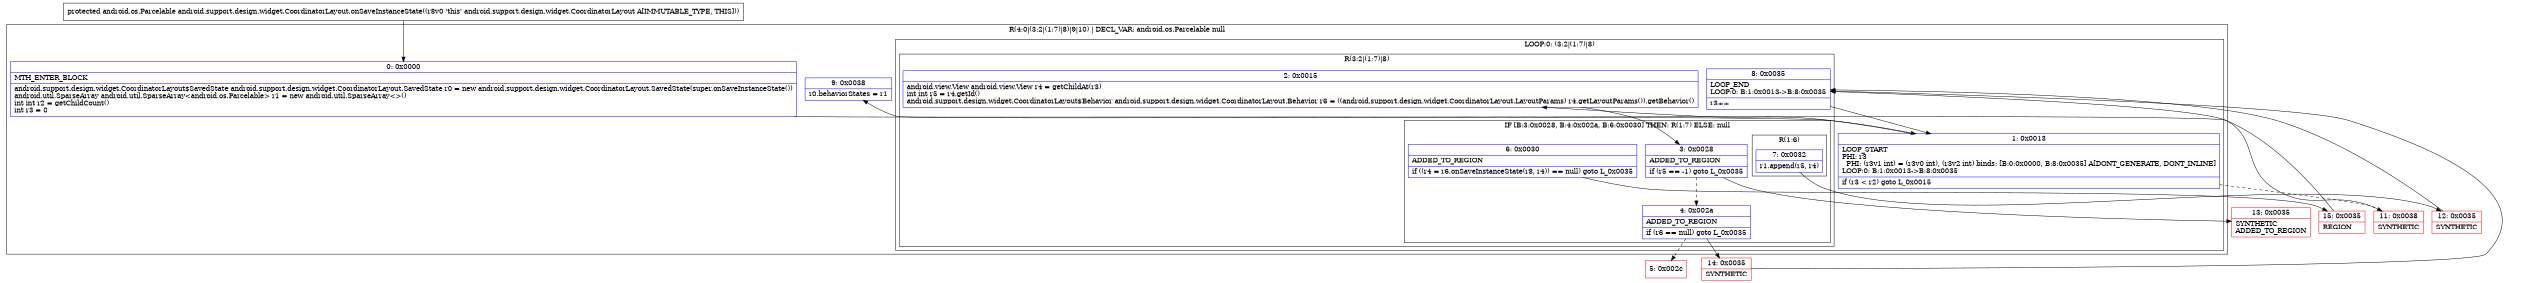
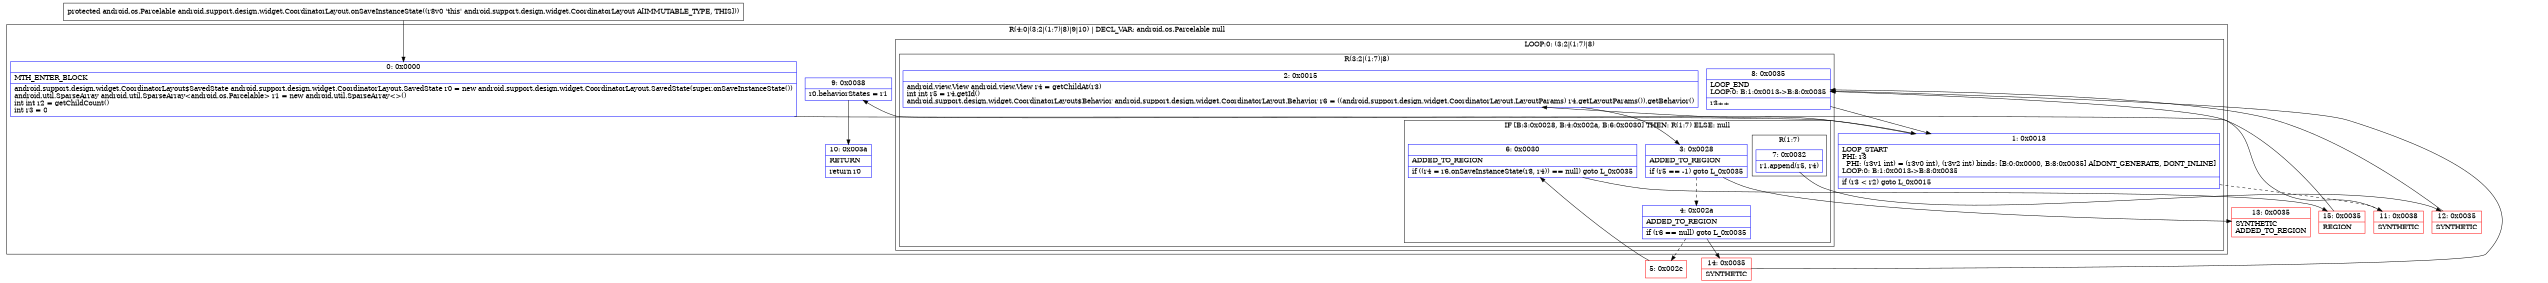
(1789, 141) -> (1789, 141)
none -> (848, 161)
none -> (1595, 223)
